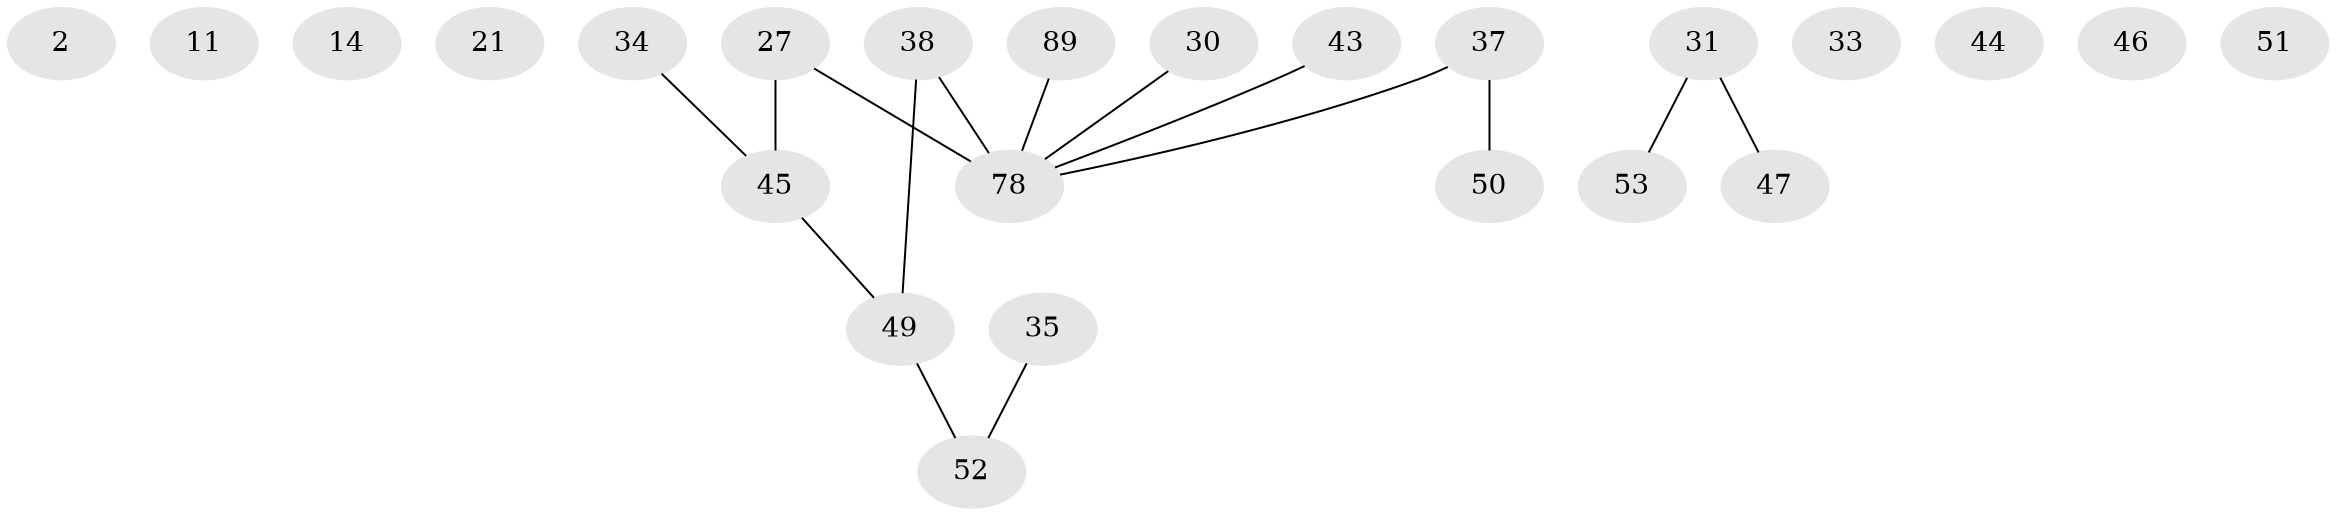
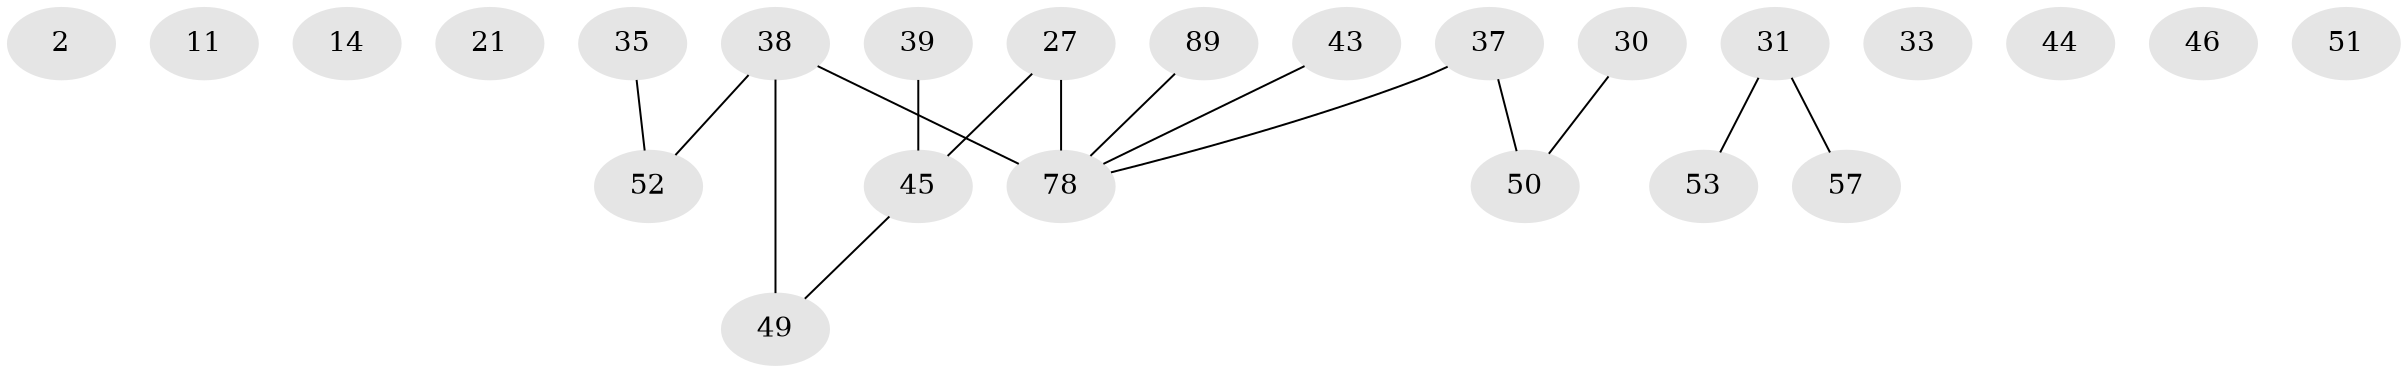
(633, 44) -> (918, 44)
(1107, 115) -> (1579, 115)
(1775, 186) -> (1846, 186)
(936, 401) -> (712, 115)
